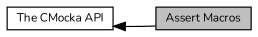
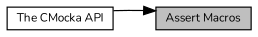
(141, 26) -> (128, 10)
